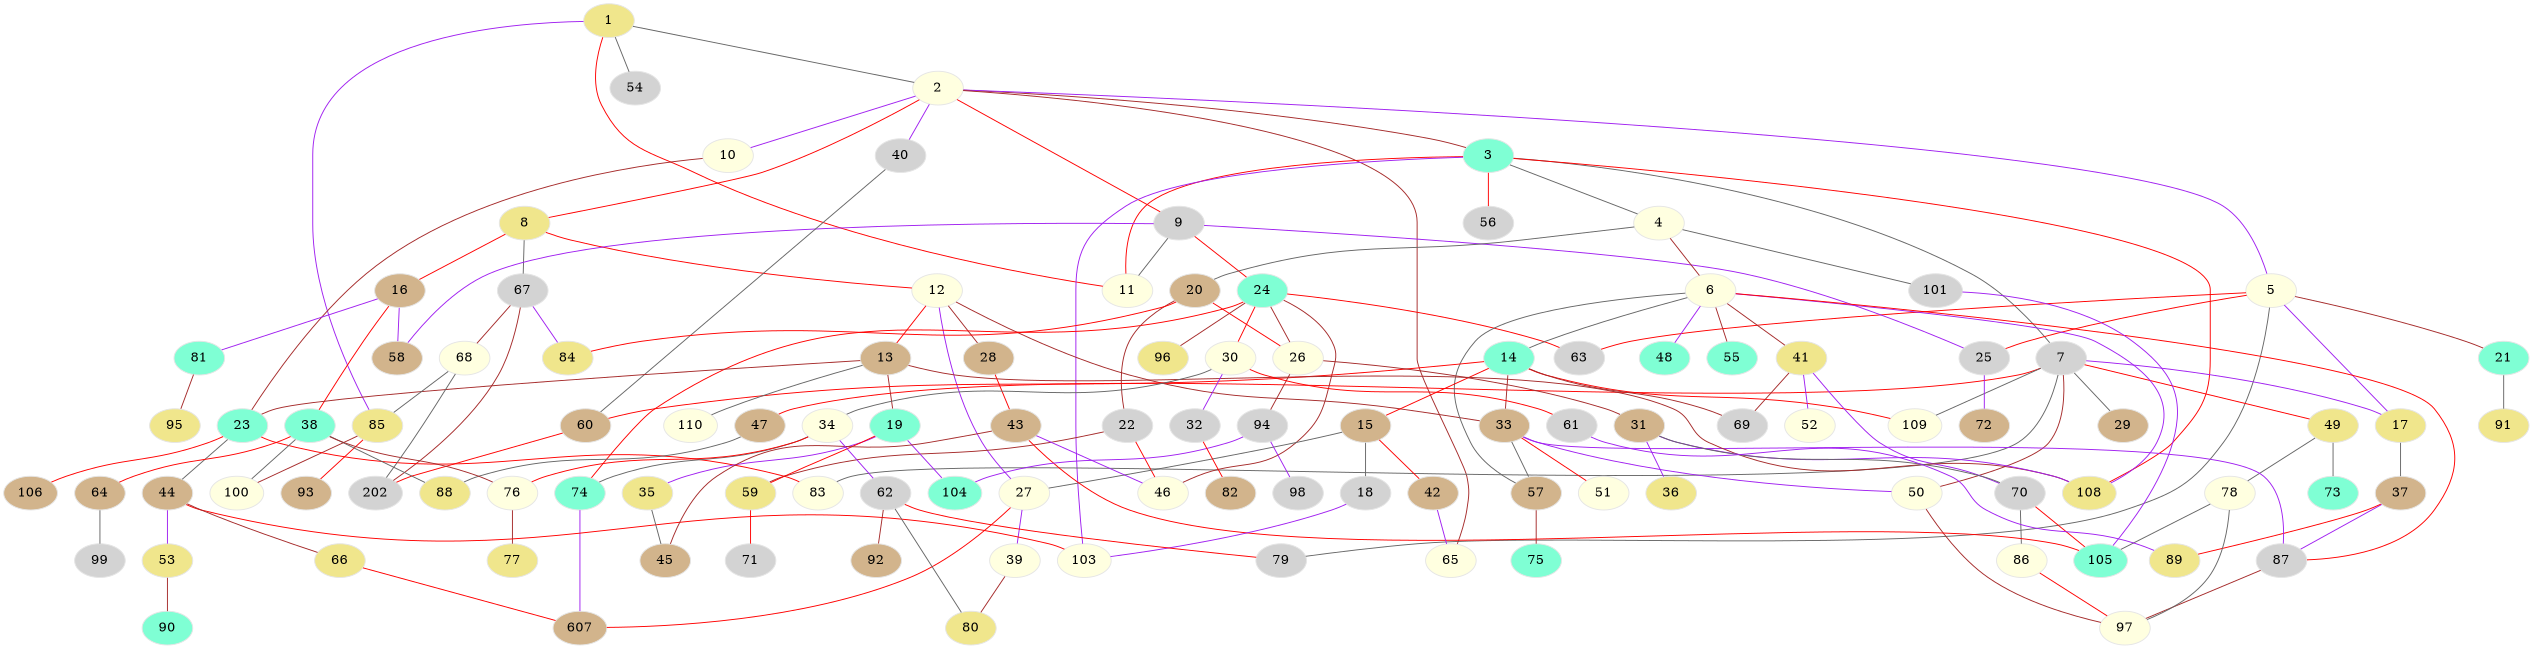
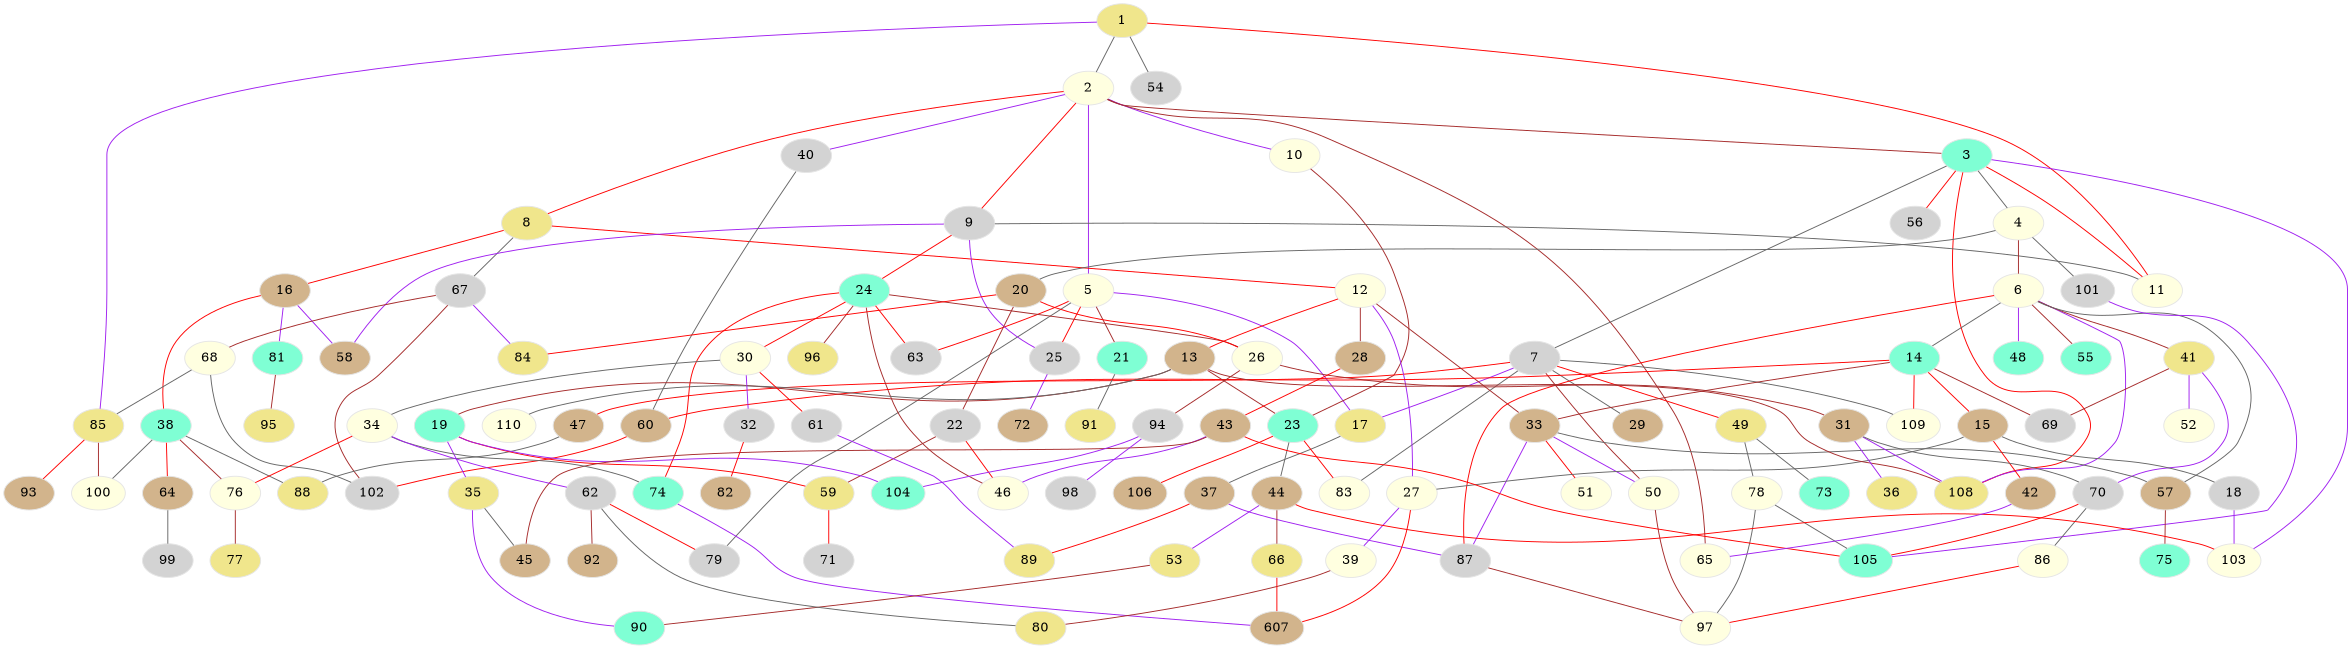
(376, 493) -> (372, 493)
none -> (516, 597)
